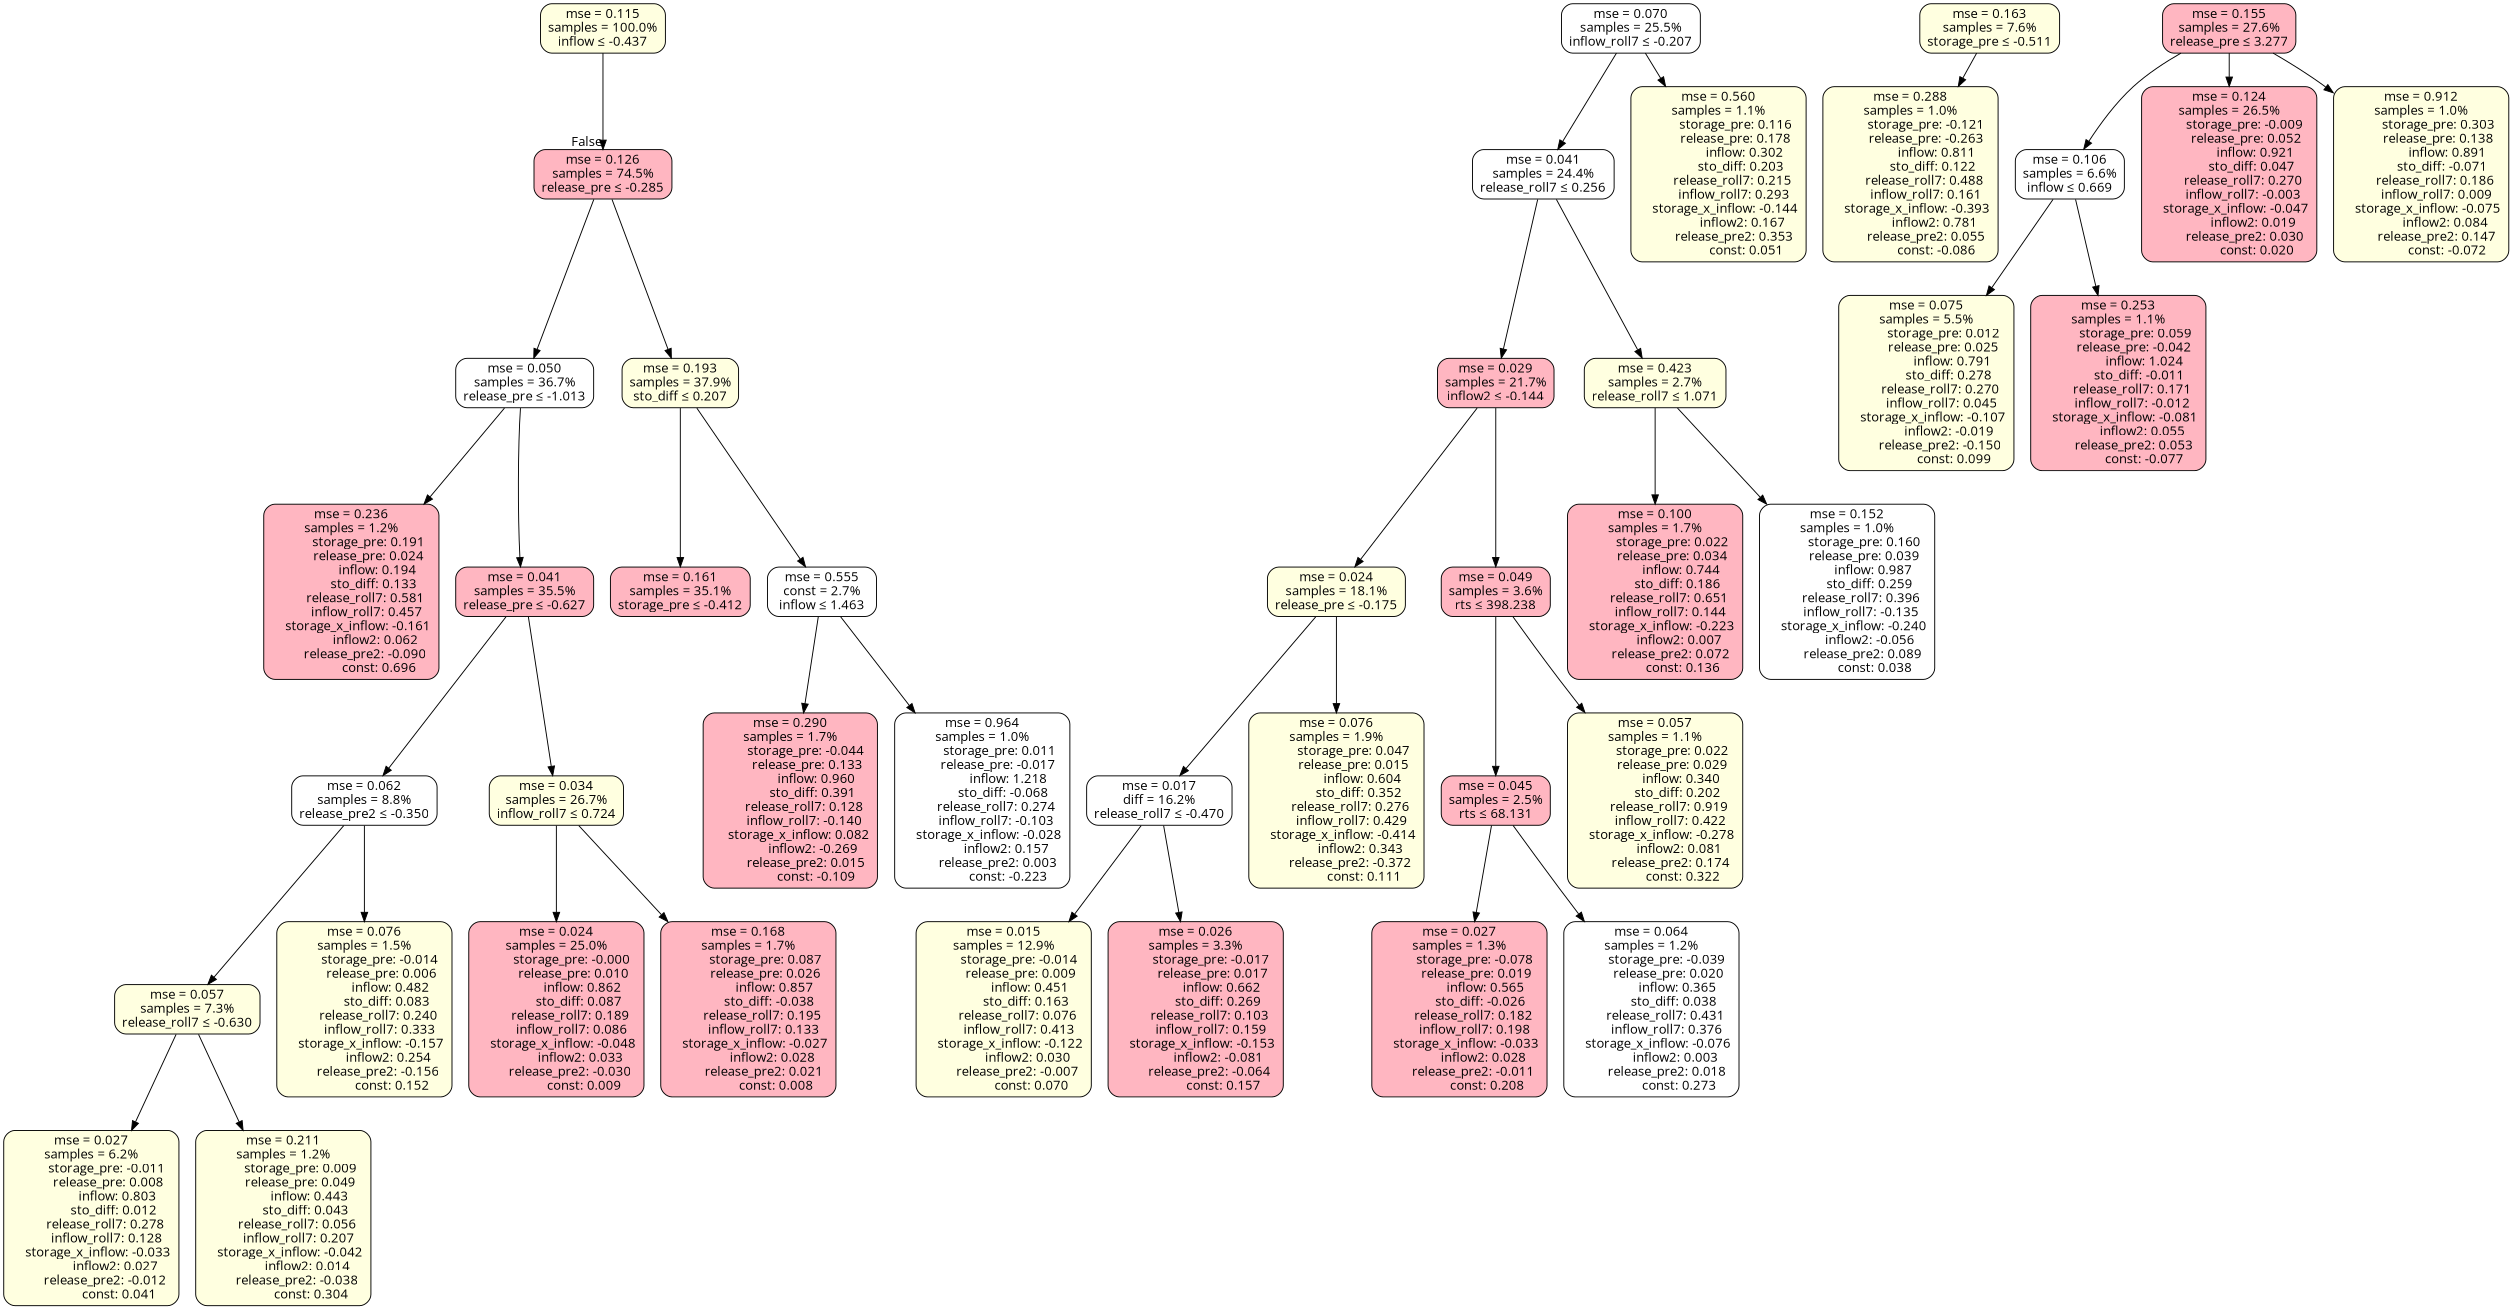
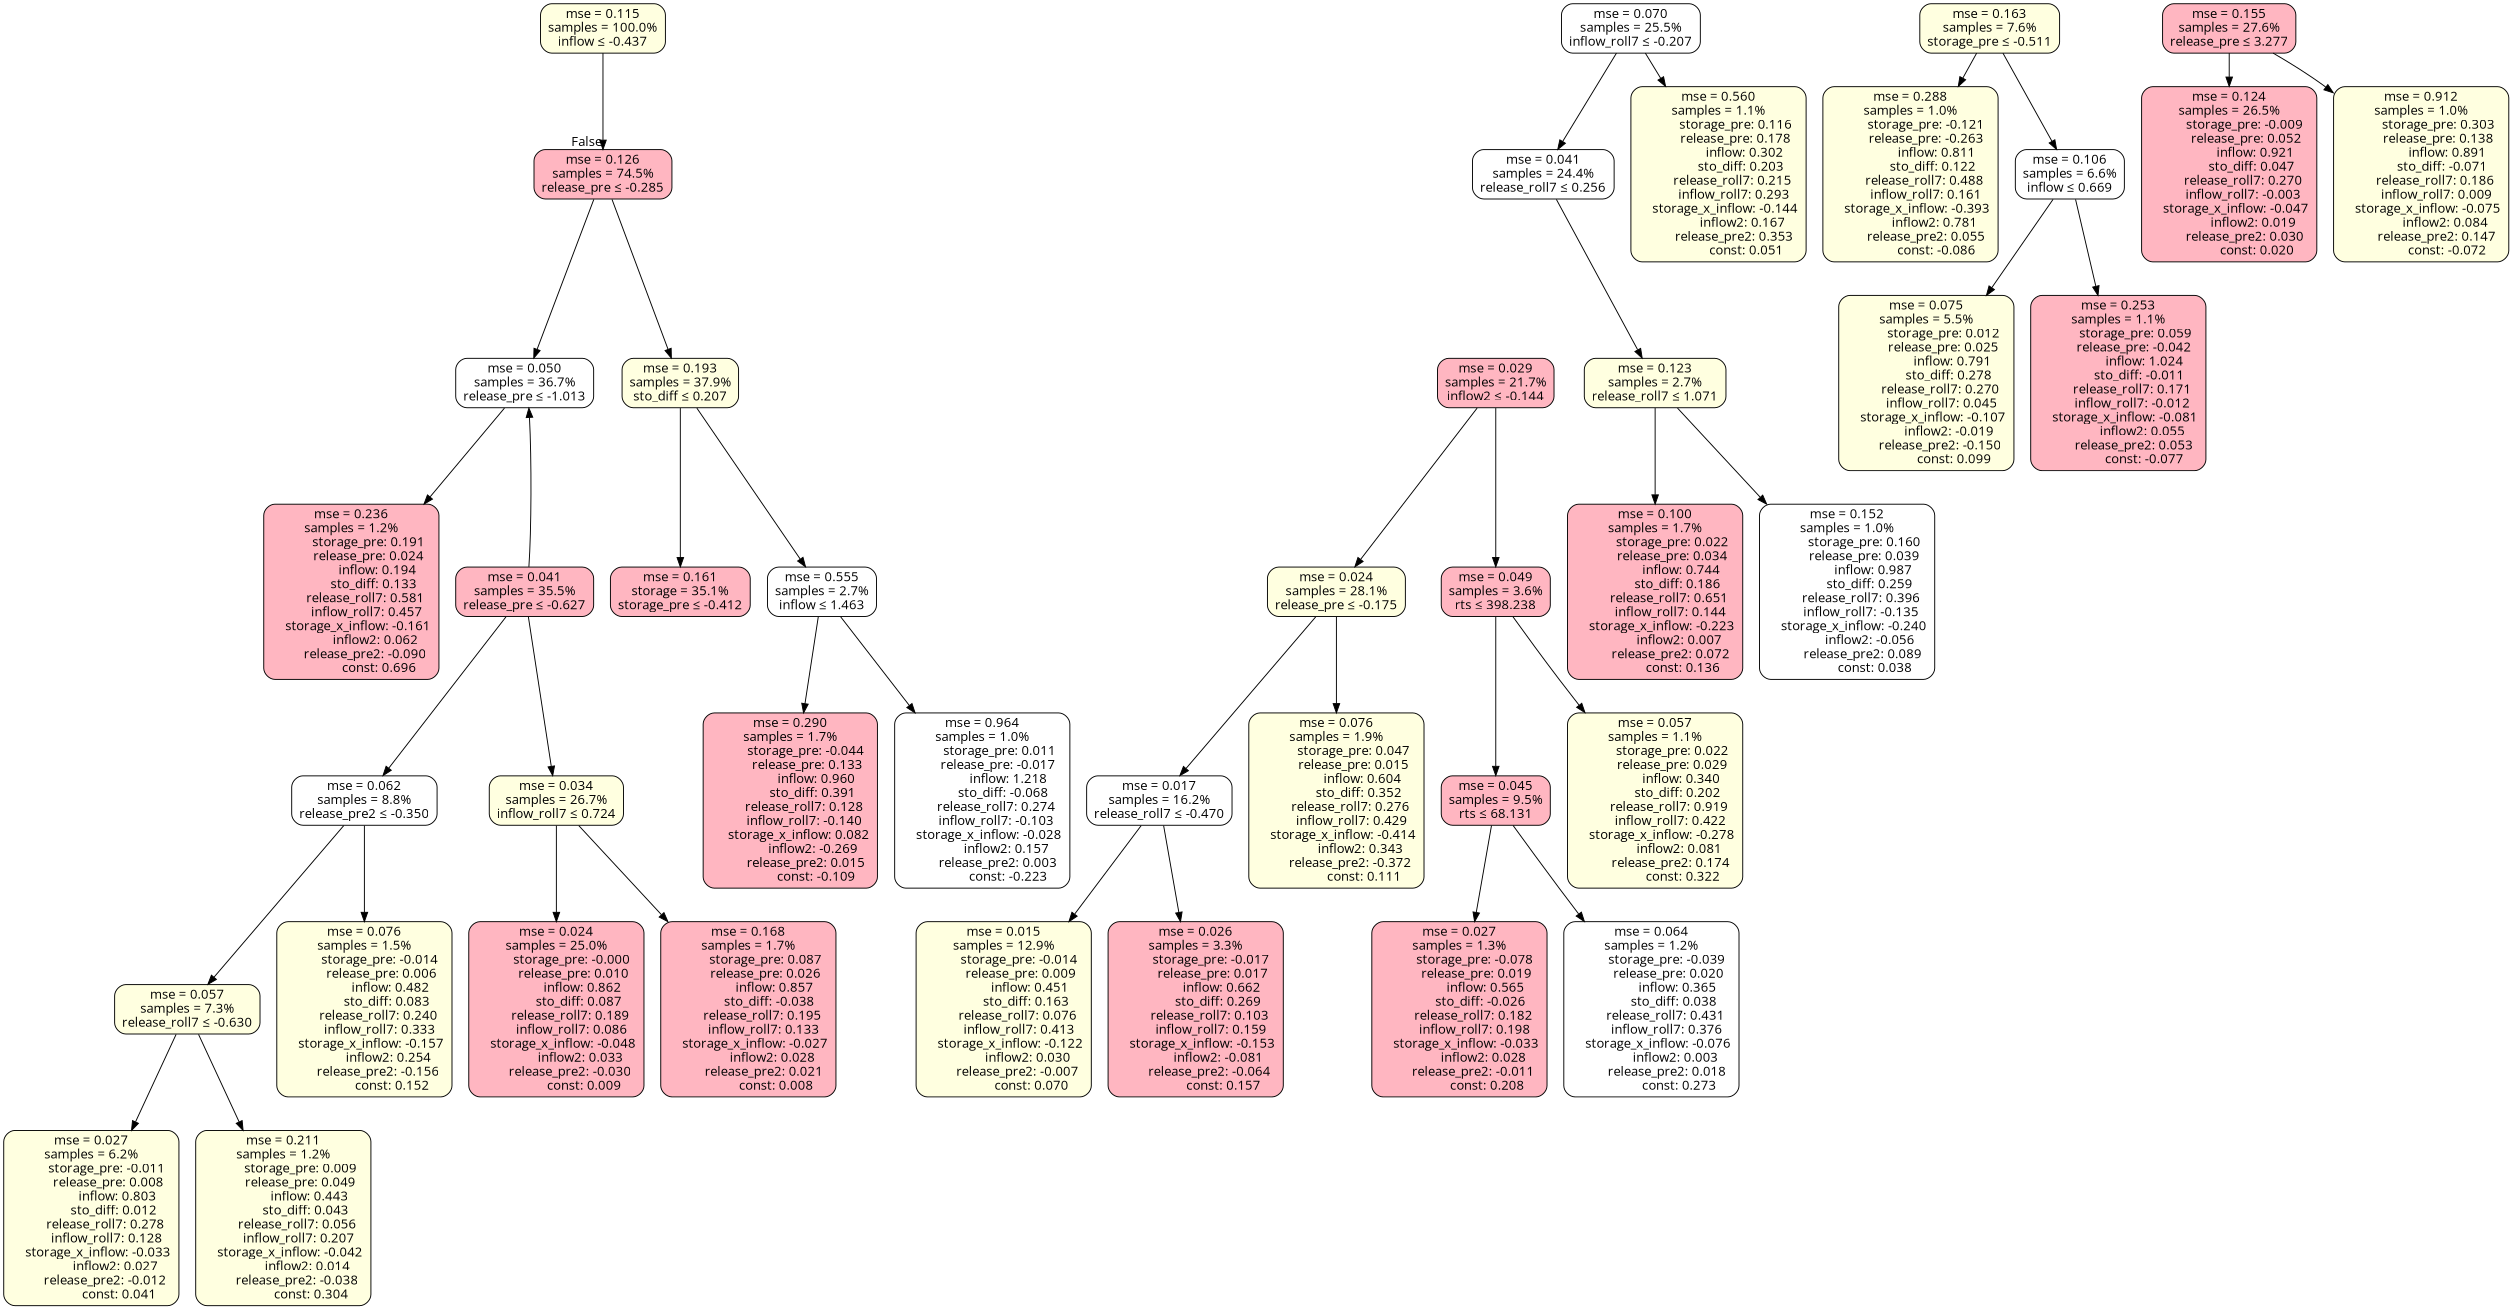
(2129, 91) -> (2027, 97)
(1521, 274) -> none
(1655, 383) -> (1655, 383)
(518, 483) -> (531, 492)
(680, 592) -> (680, 592)
(822, 592) -> (822, 592)
(1336, 592) -> (1336, 592)
(1159, 801) -> (1159, 801)
(1496, 801) -> (1496, 801)
